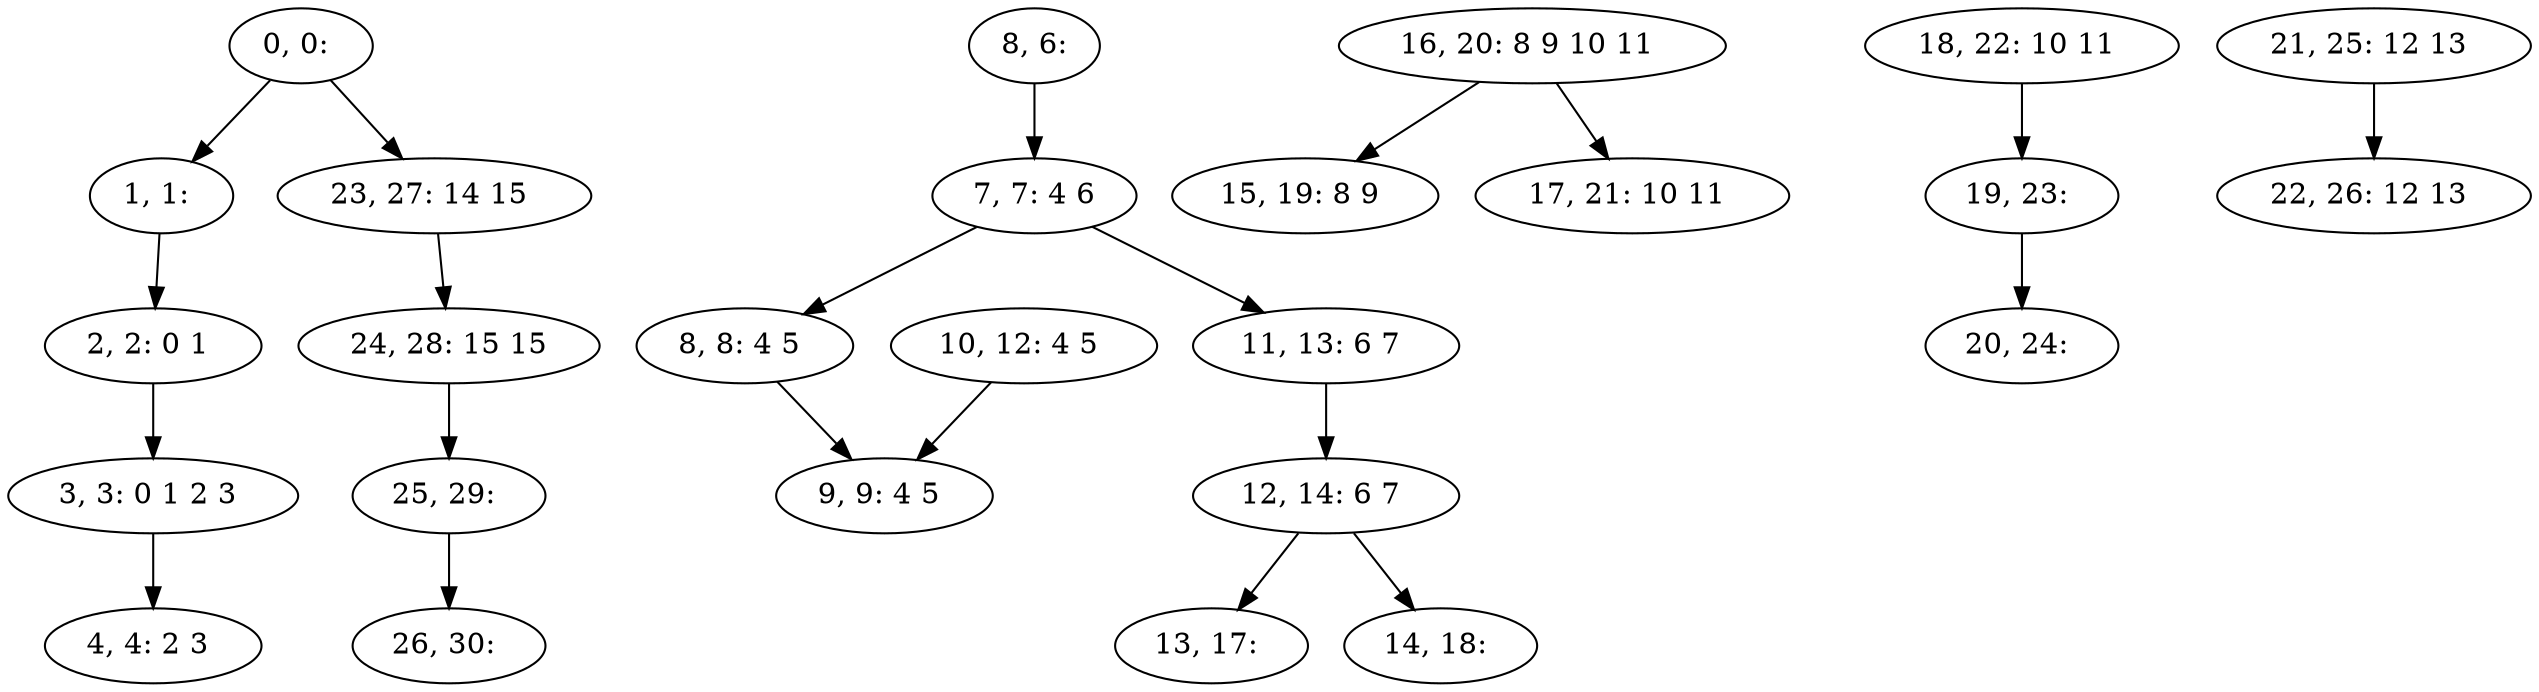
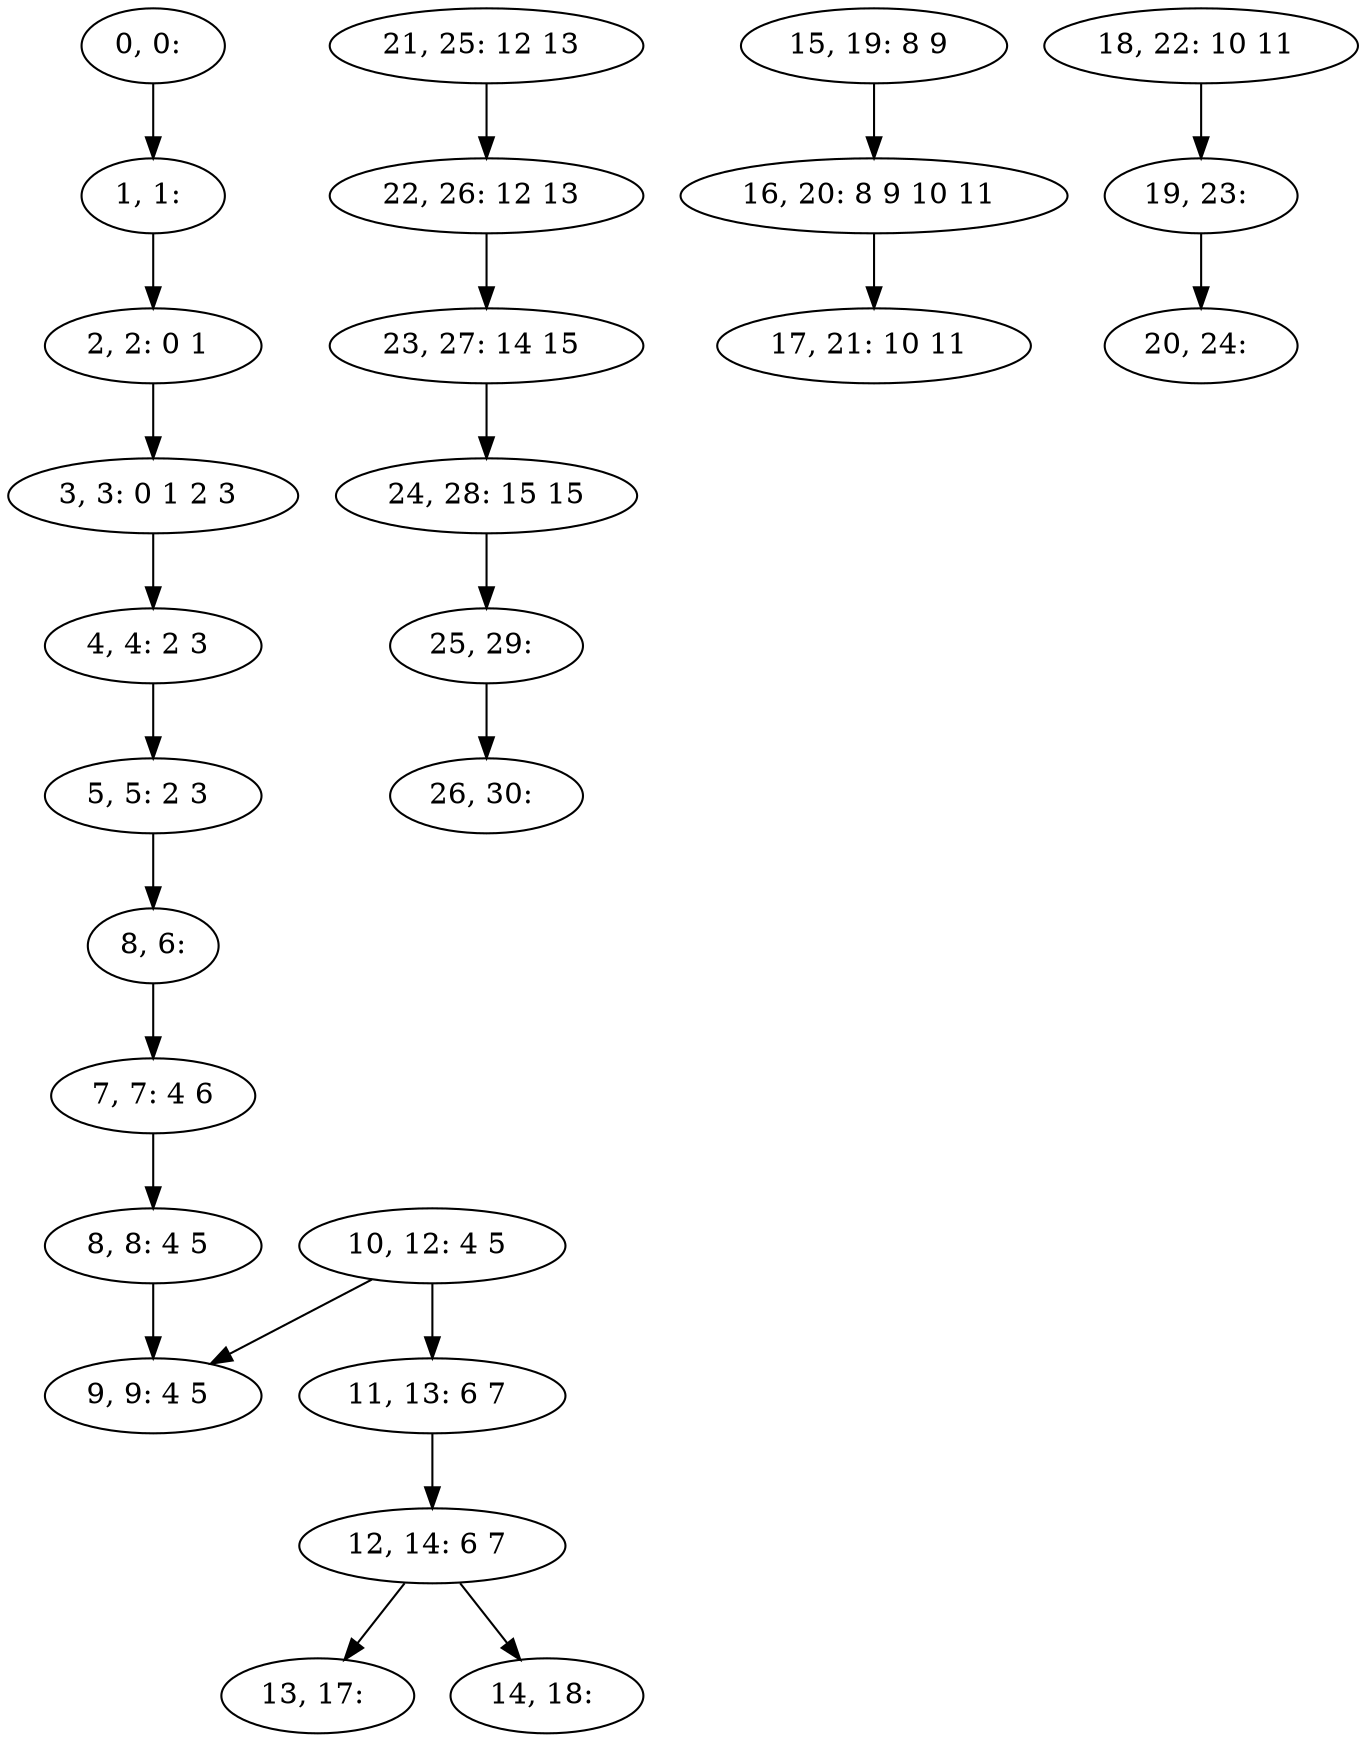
(359, 111) -> (487, 261)
(1427, 116) -> (874, 111)
(1169, 265) -> (432, 1311)
none -> (153, 796)
